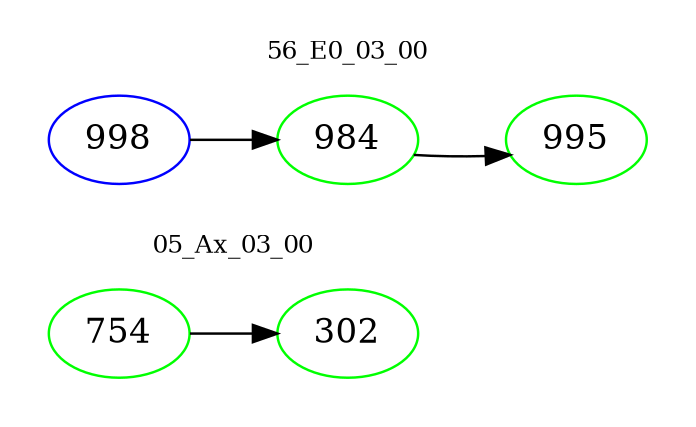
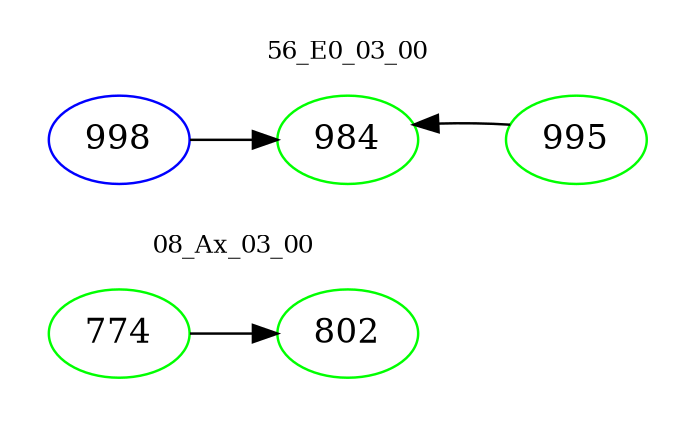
(449, 156) -> (475, 123)
(233, 247) -> (233, 247)
(119, 334) -> (119, 334)
(348, 334) -> (348, 334)
